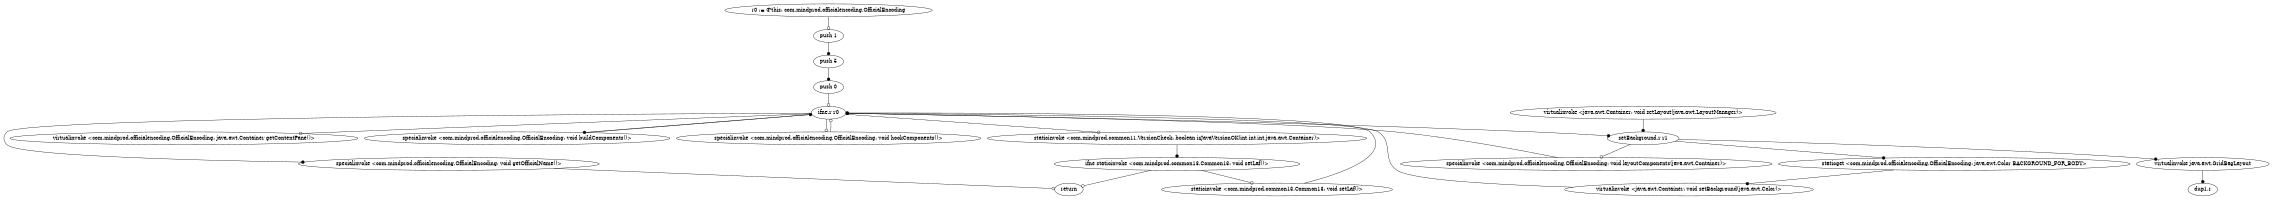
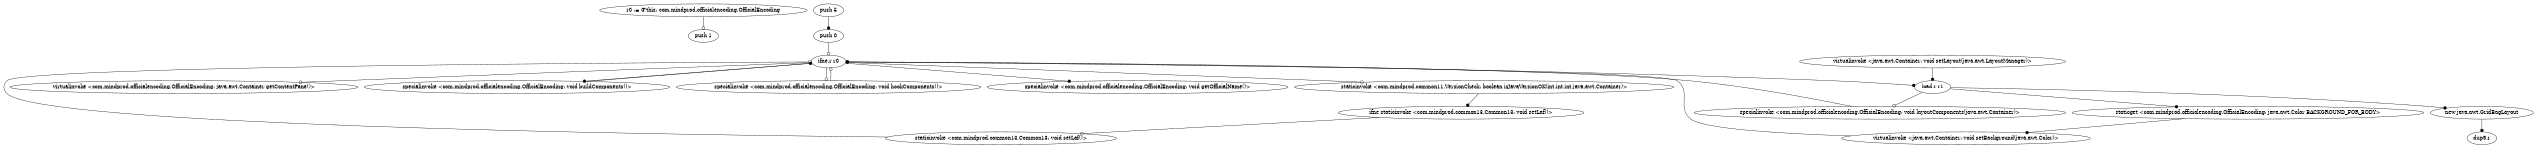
(829, 47) -> none
(1643, 138) -> (1933, 87)
(2203, 164) -> (2482, 113)
(1069, 190) -> none
(2203, 190) -> (2482, 138)
